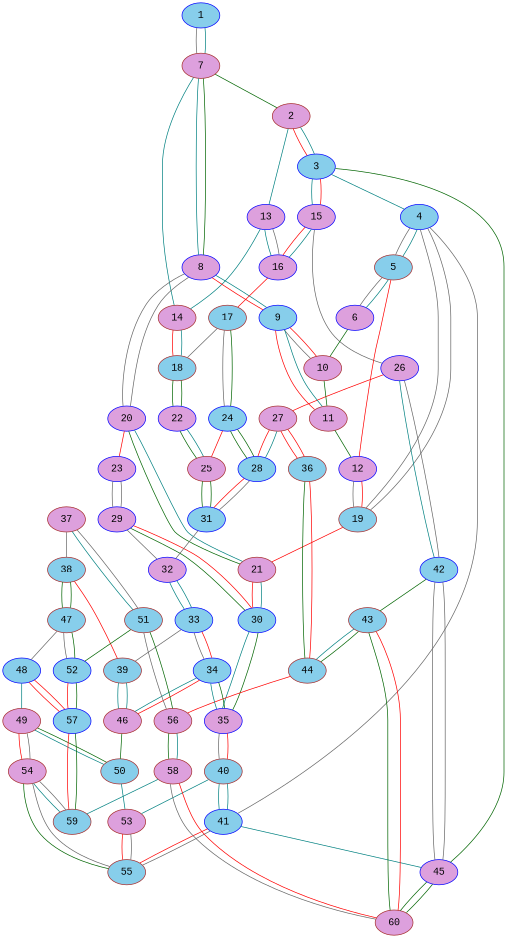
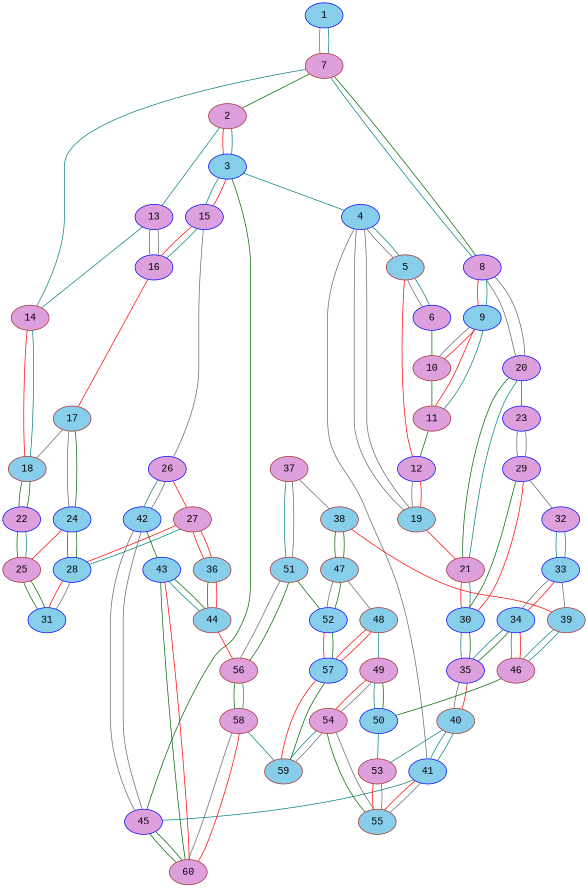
(187, 545) -> none
(368, 620) -> (162, 570)
(22, 671) -> (379, 620)
(120, 771) -> (379, 721)
